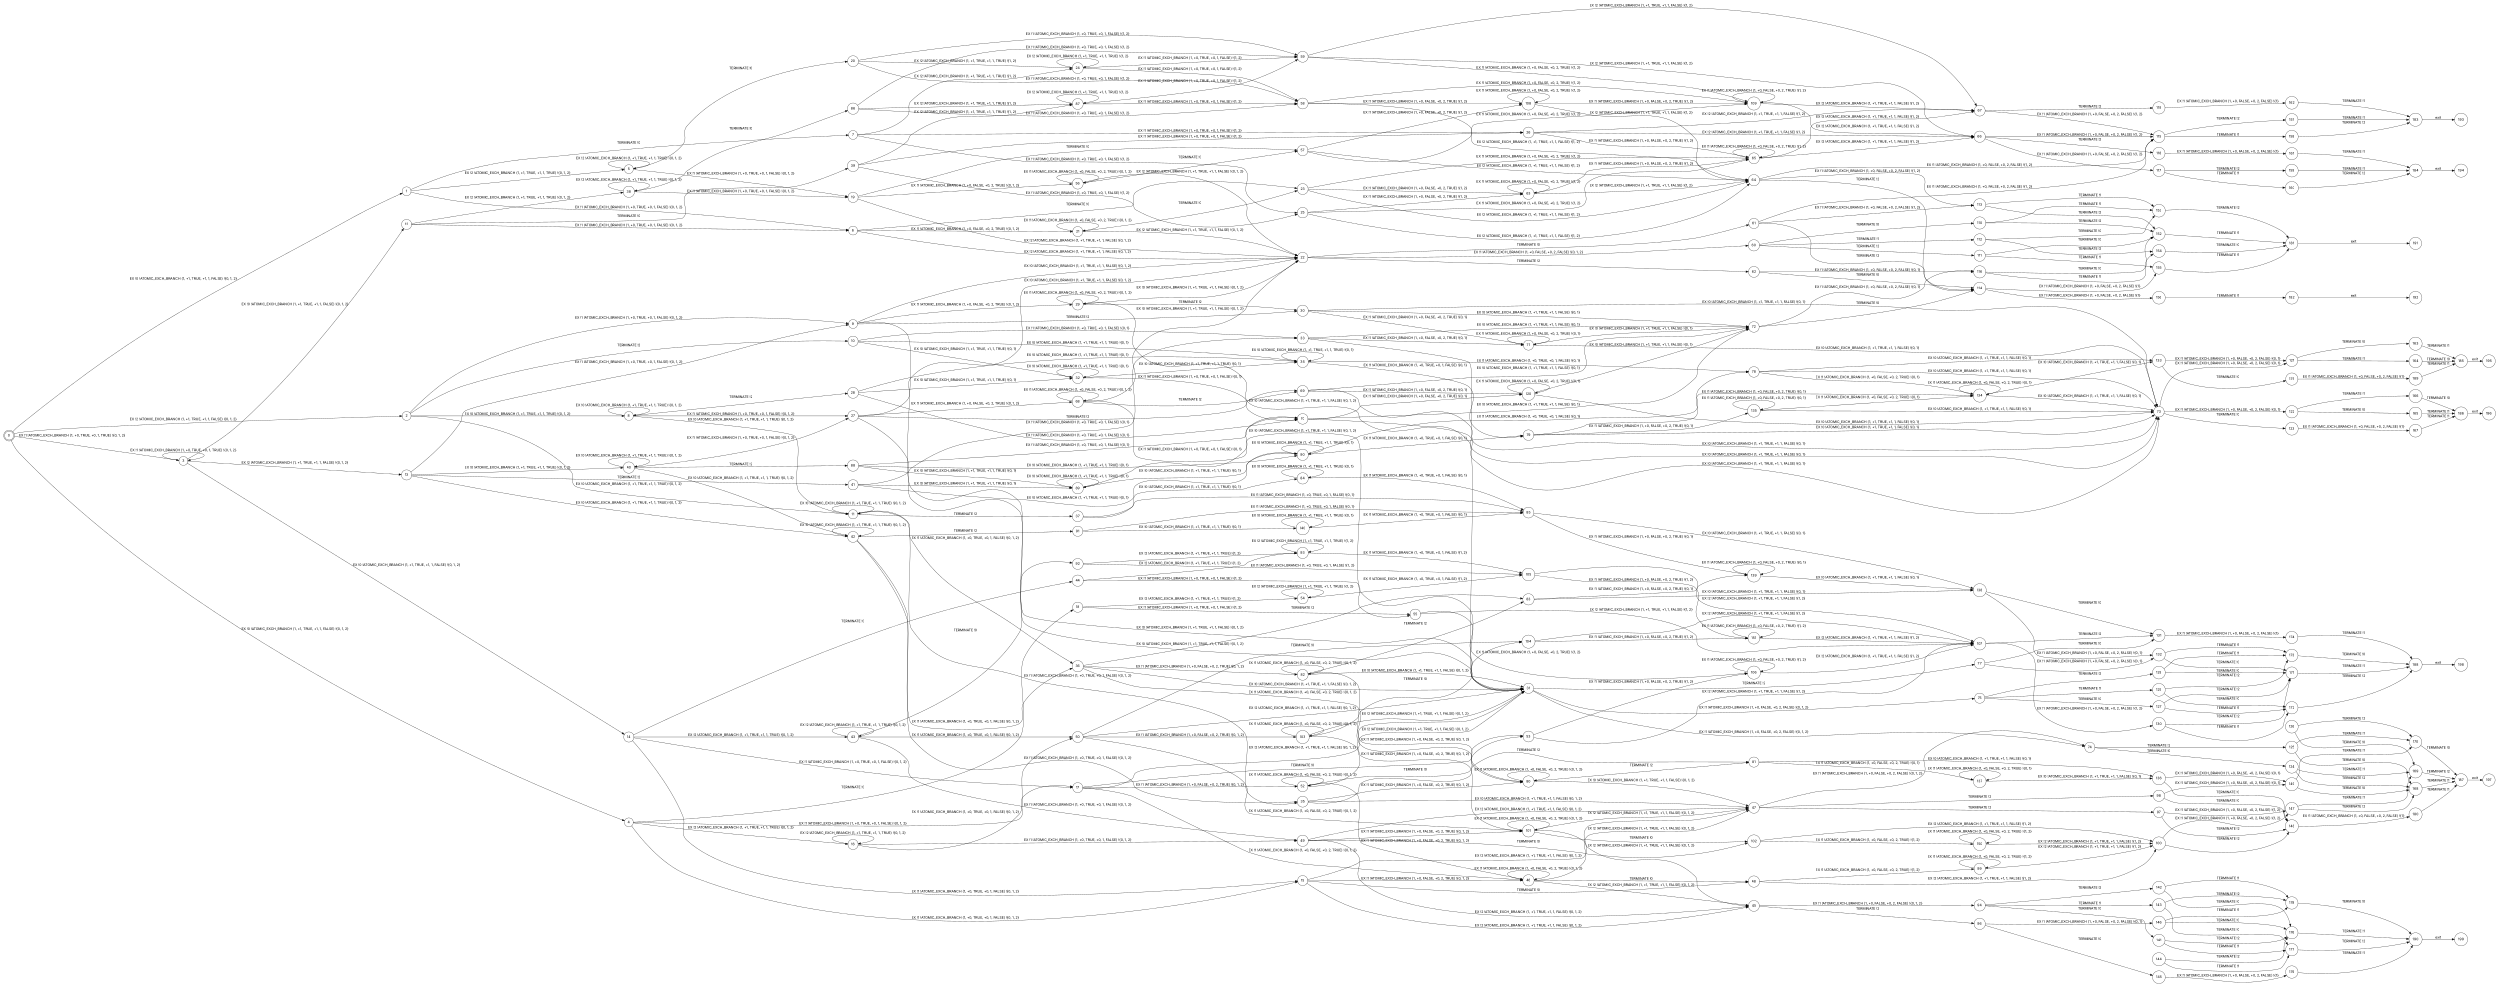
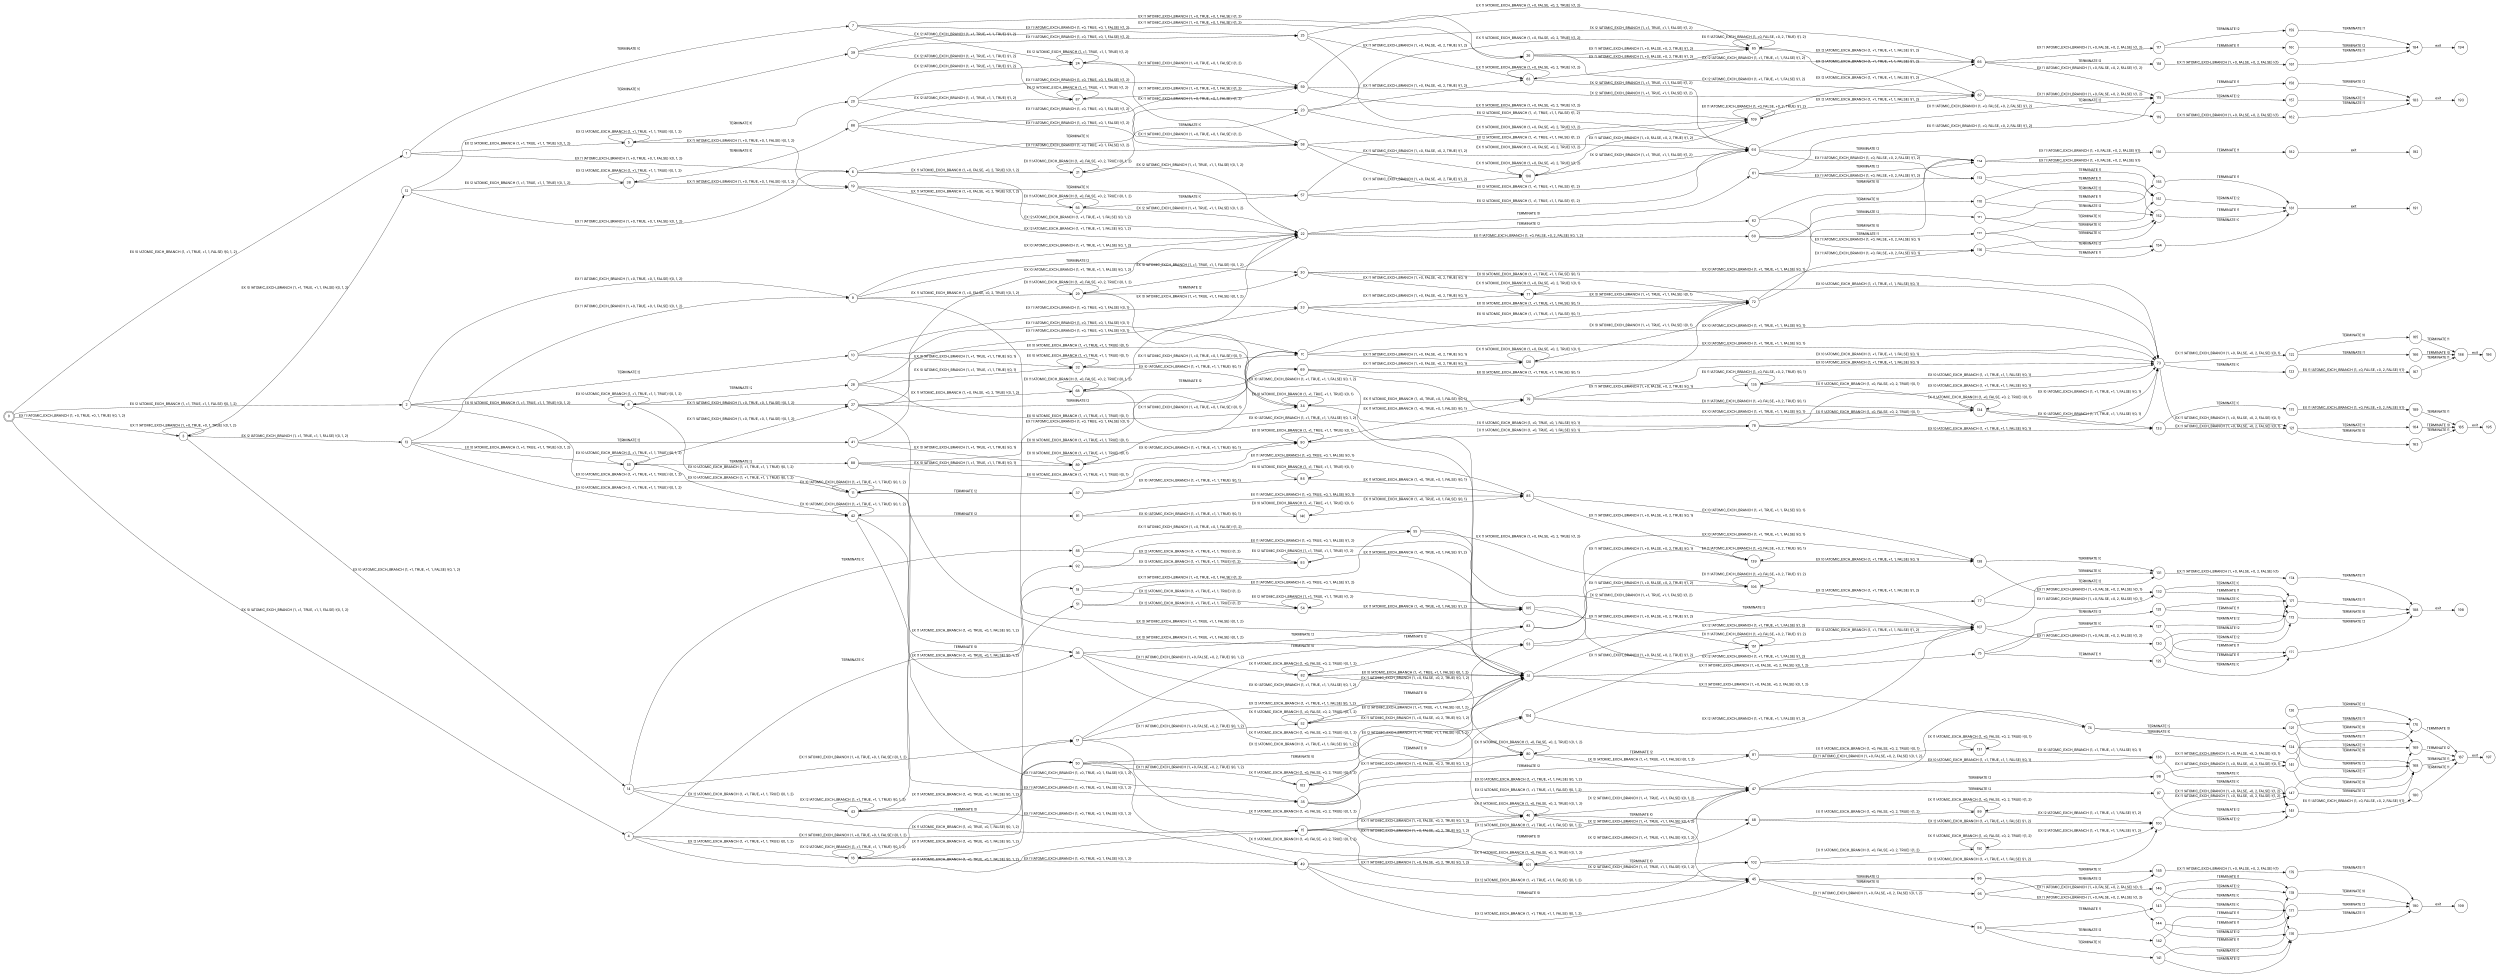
none -> (1078, 604)
none -> (1980, 894)
